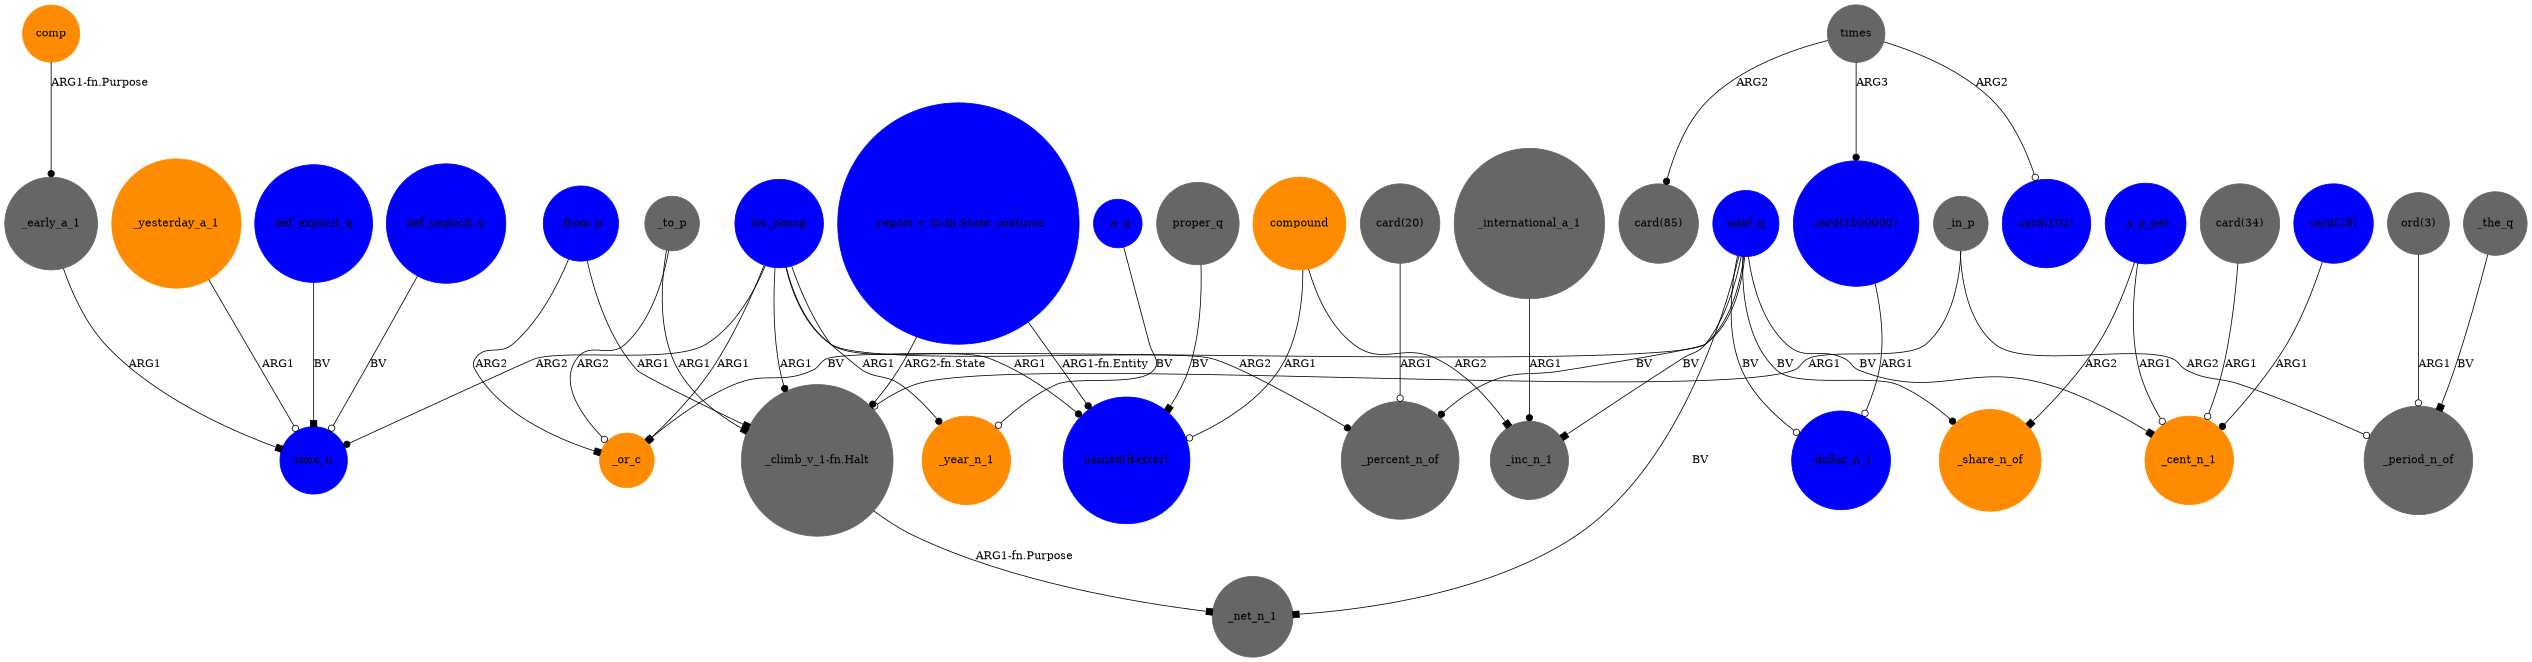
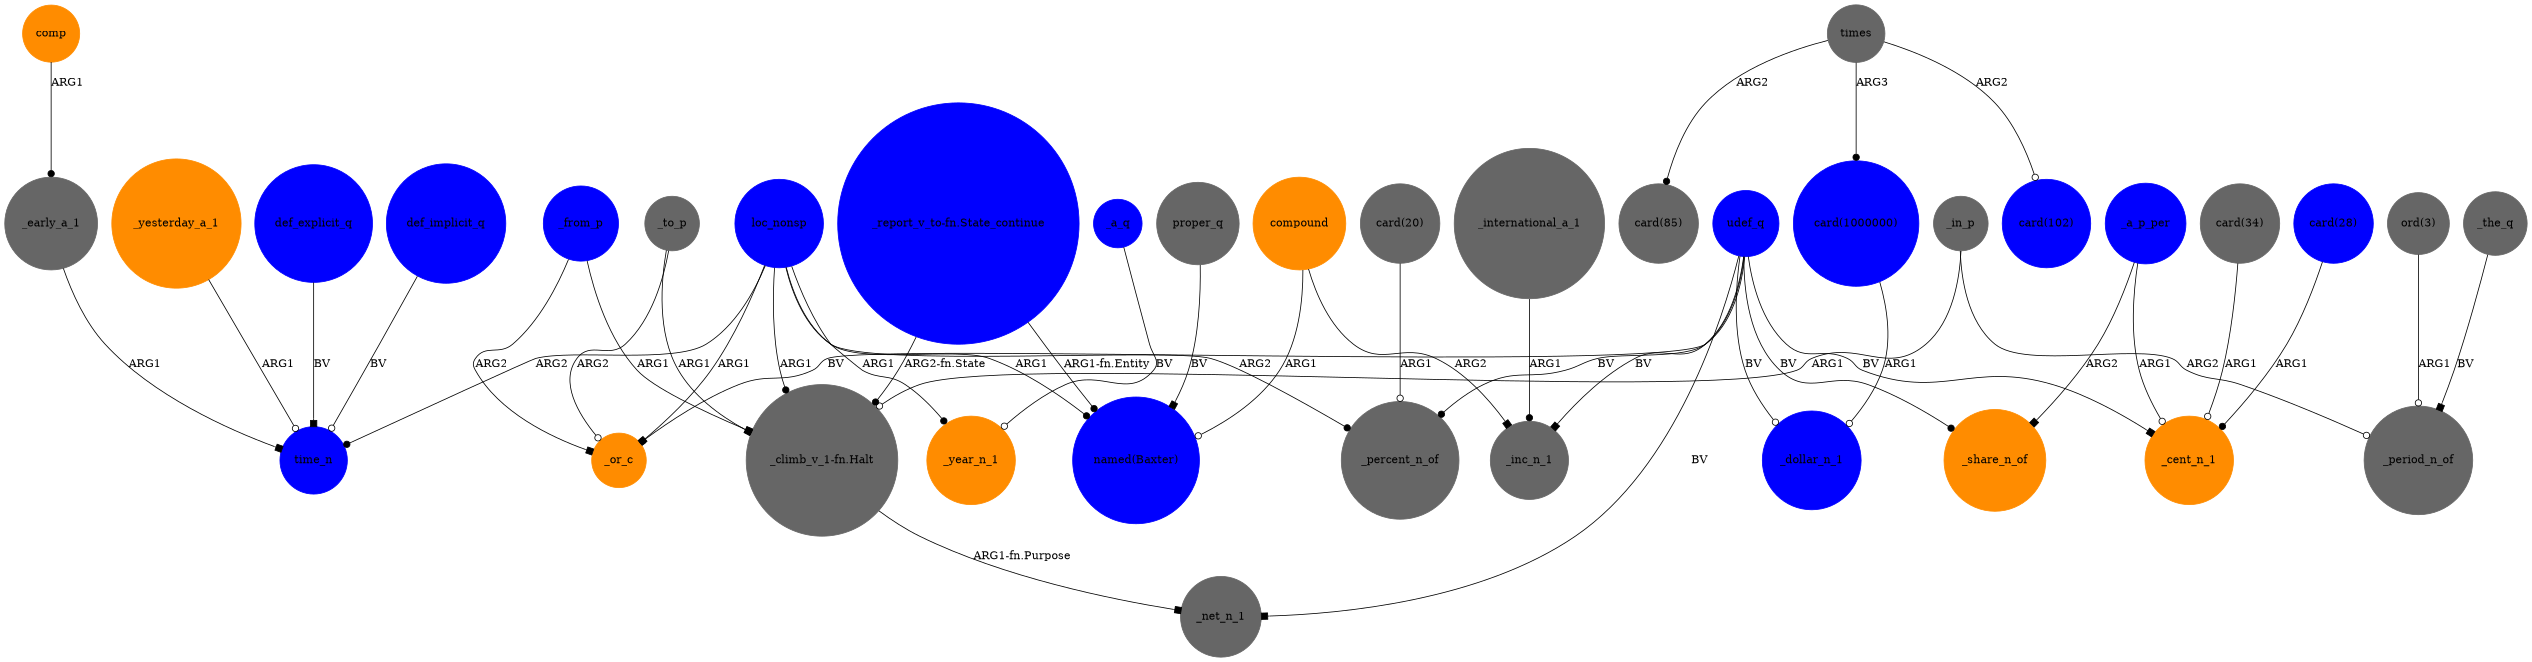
(100, 83) -> (67, 83)
